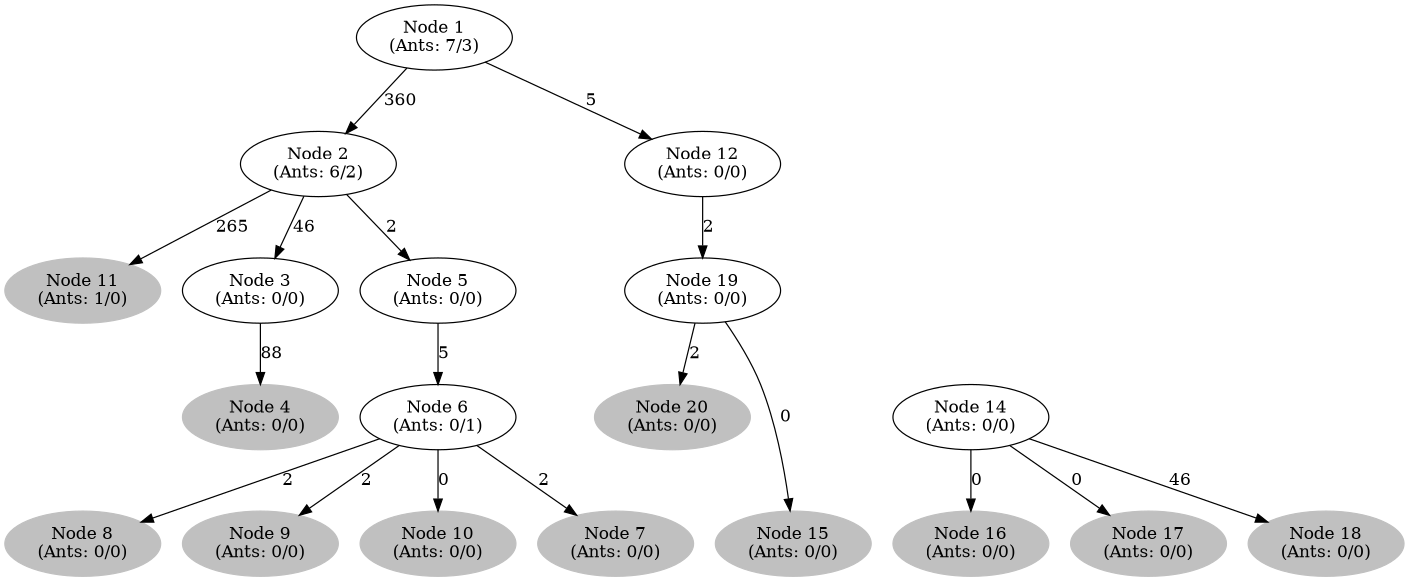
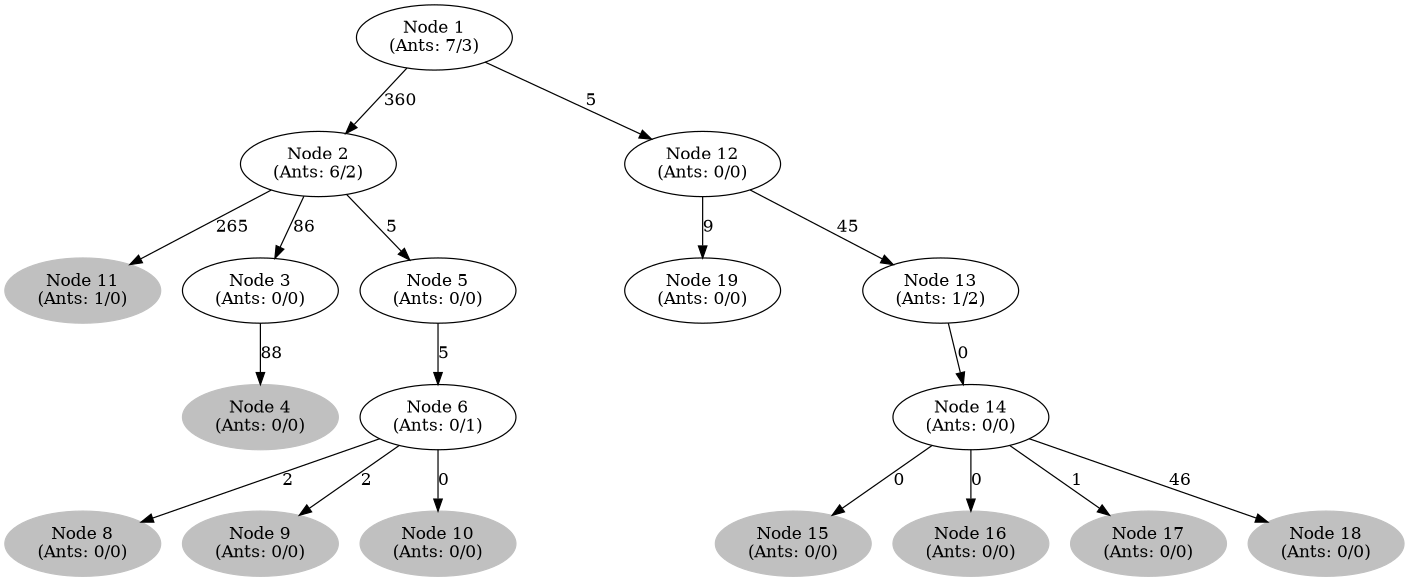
(304, 227) -> (304, 227)
(392, 227) -> (392, 227)
(709, 227) -> (709, 227)
none -> (941, 291)
(768, 406) -> (887, 477)
(672, 417) -> none
(1077, 480) -> (1077, 480)
(616, 544) -> none
